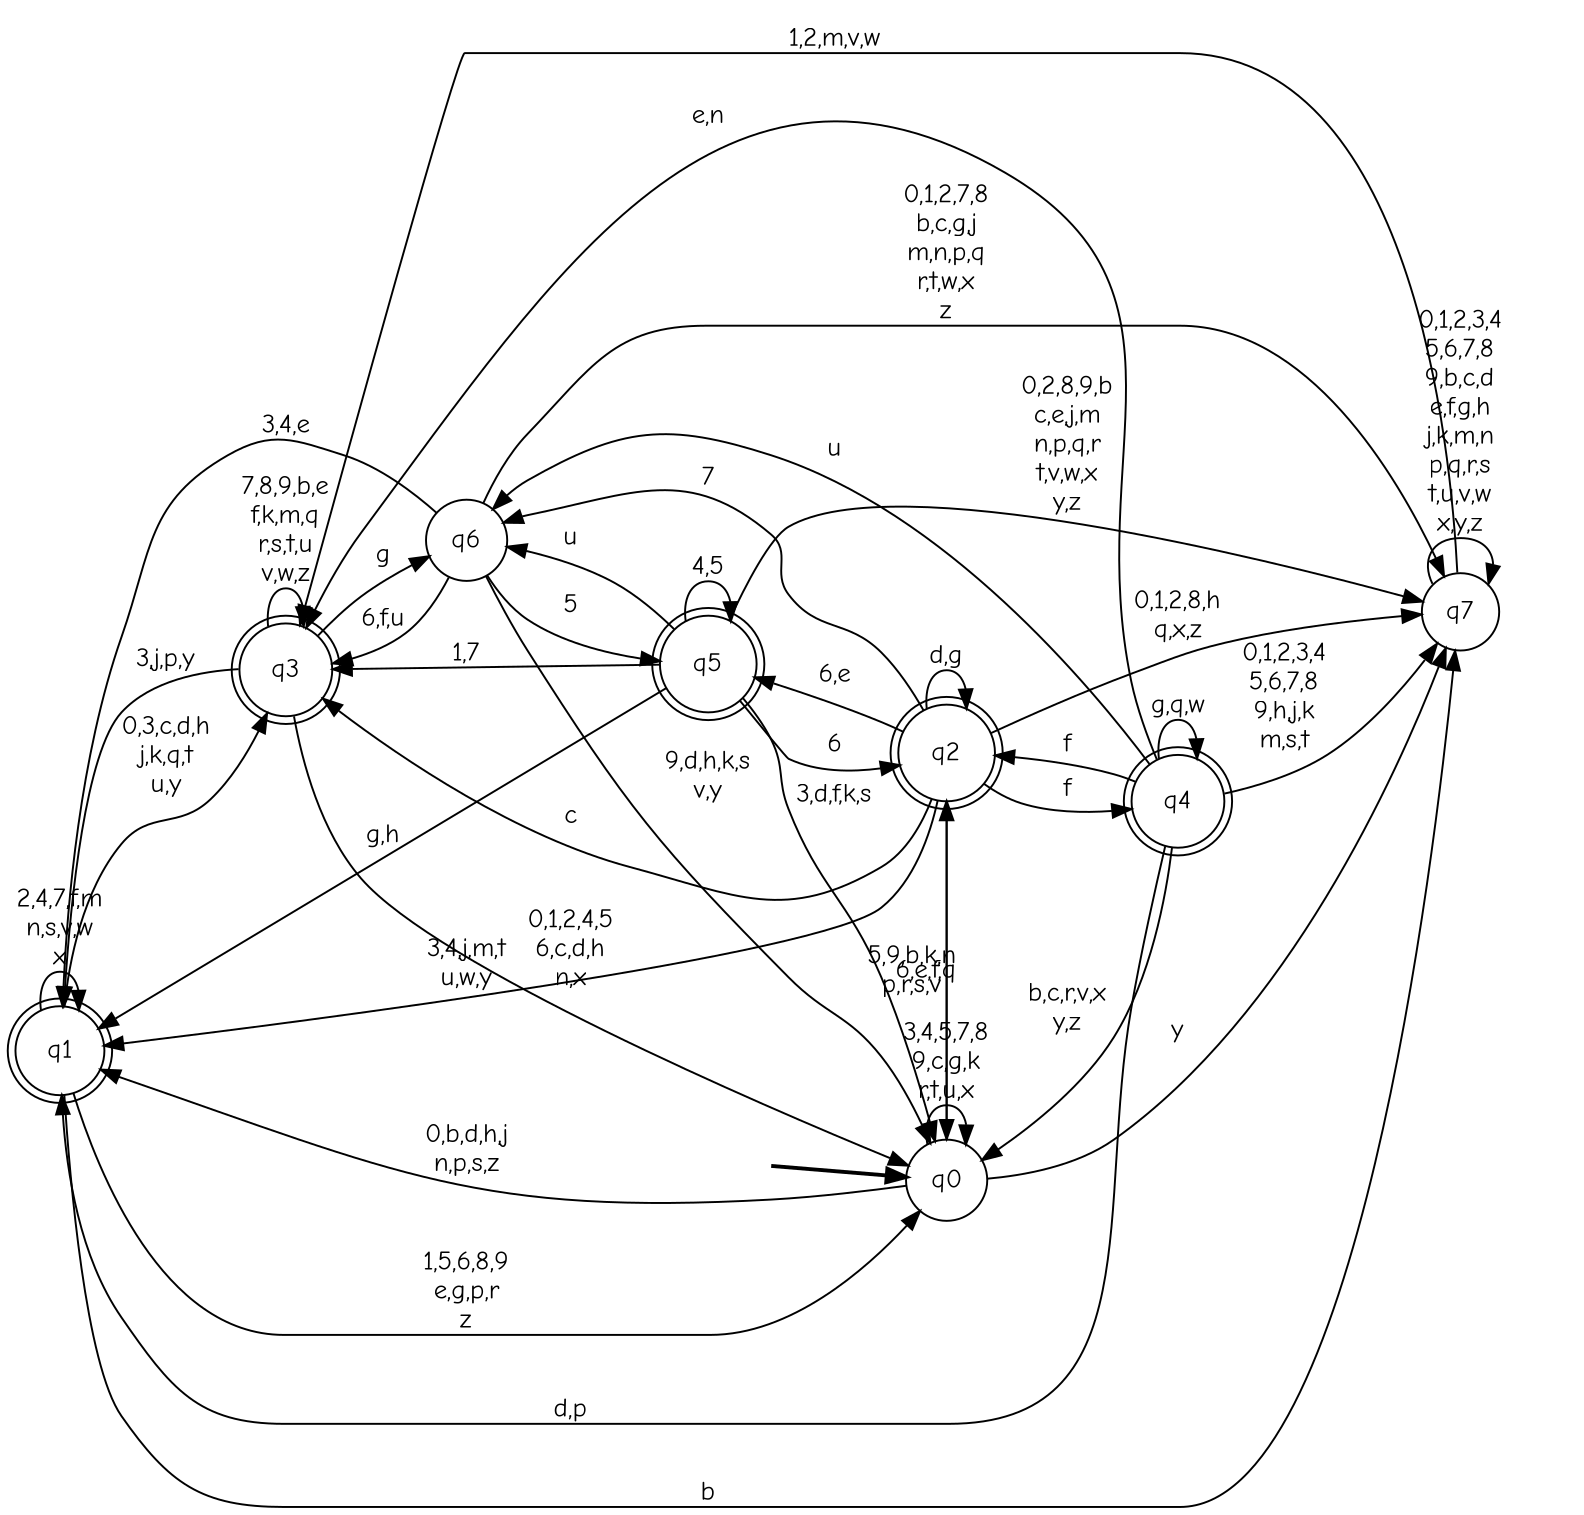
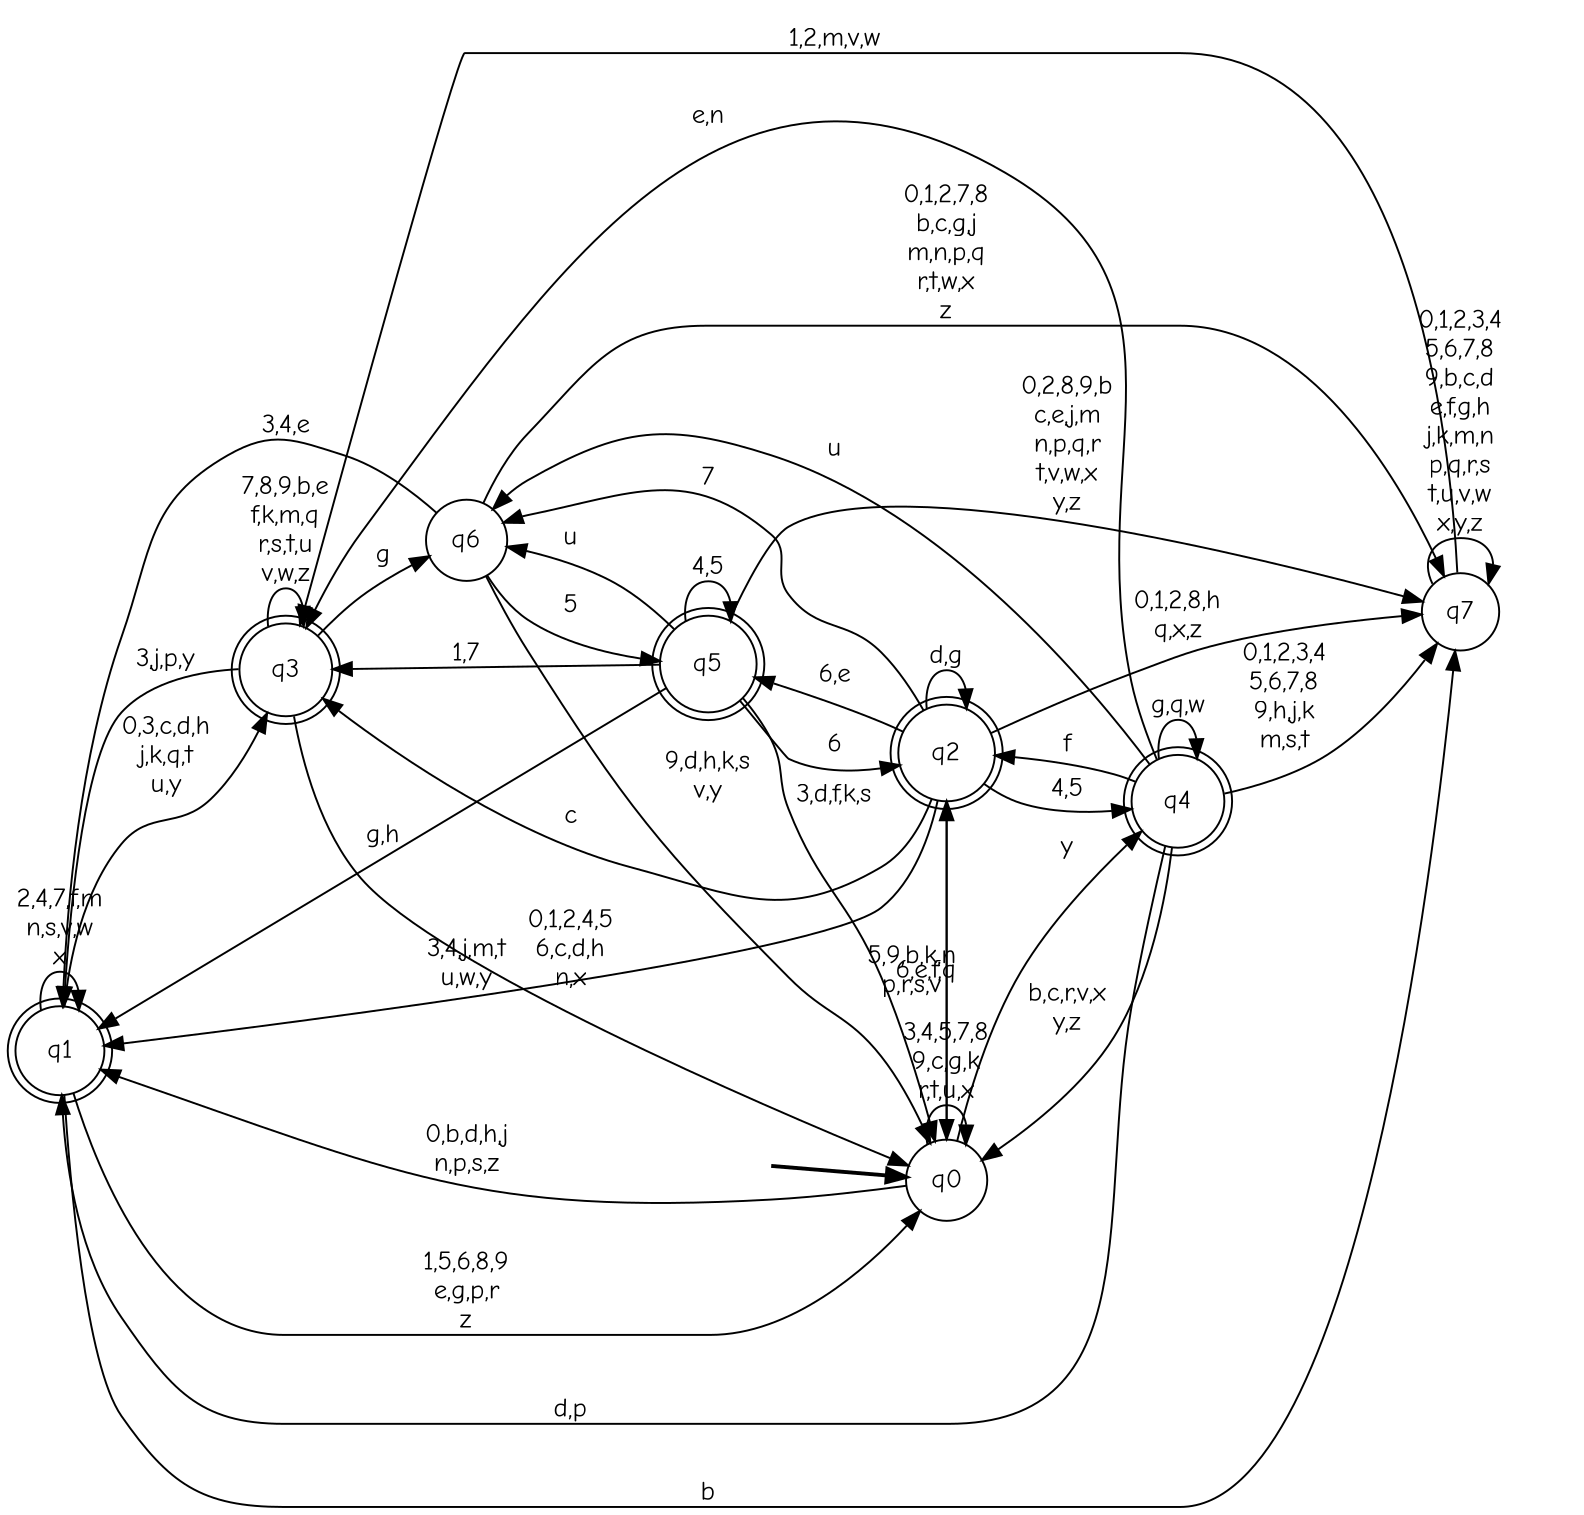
(410, 630) -> none
(1067, 789) -> (1067, 789)
(1270, 980) -> (1017, 979)
